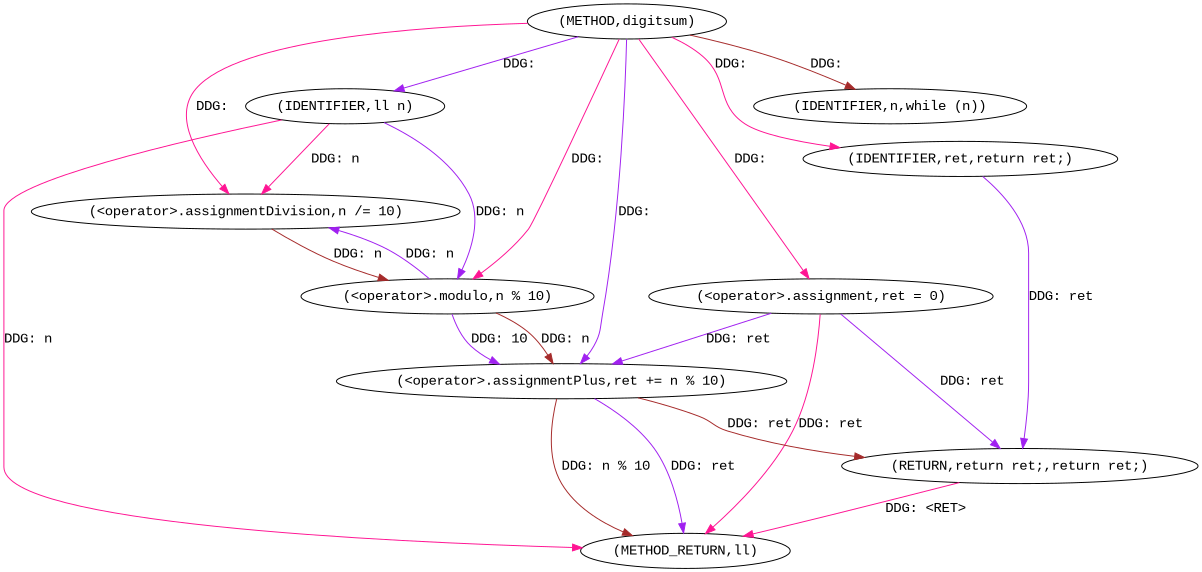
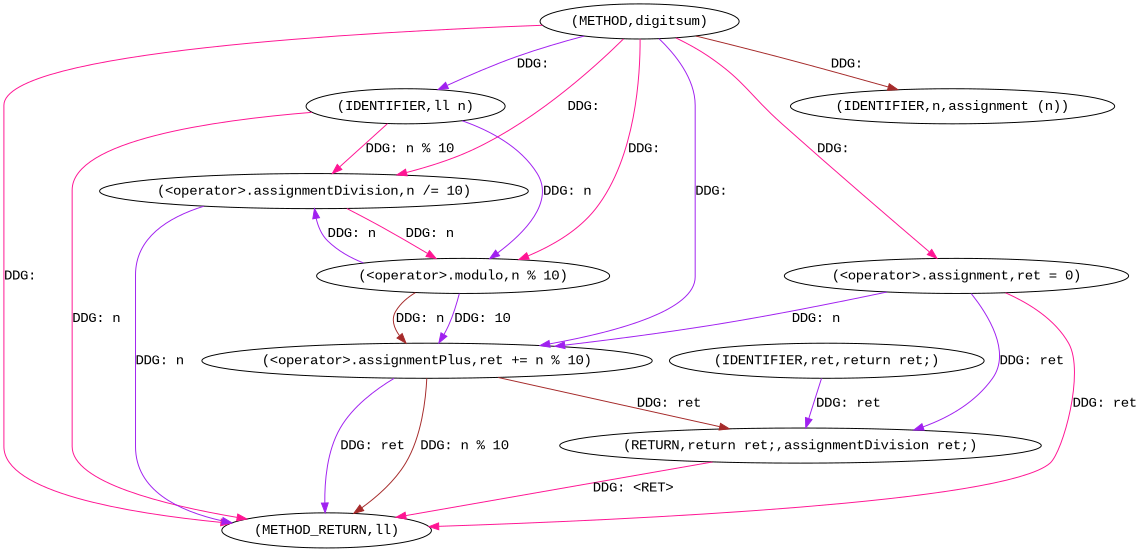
(890, 106) -> (953, 106)
(734, 114) -> (4, 120)
(335, 159) -> (410, 149)
(323, 257) -> (388, 230)
(739, 339) -> (816, 318)
none -> (136, 371)
(1020, 466) -> (800, 446)
